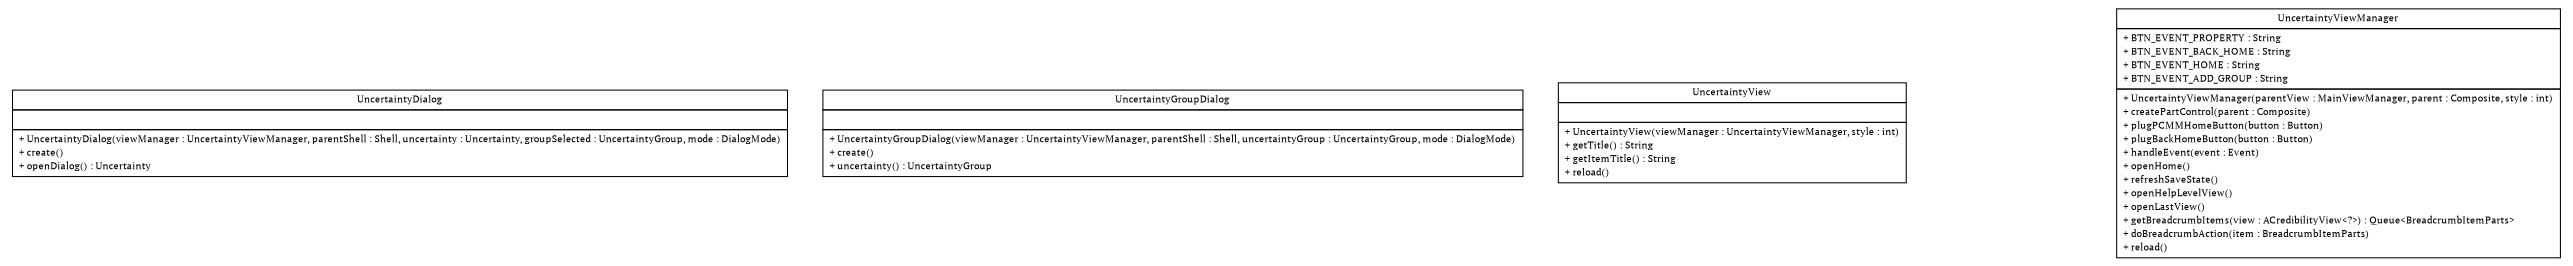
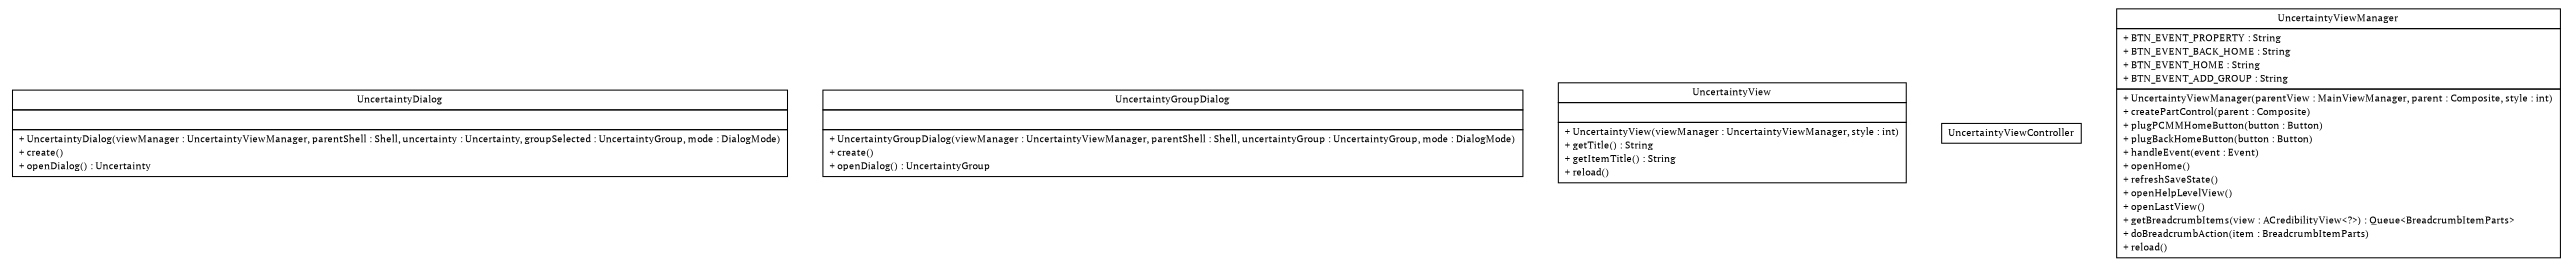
none -> (2011, 133)
(911, 166) -> (910, 166)
